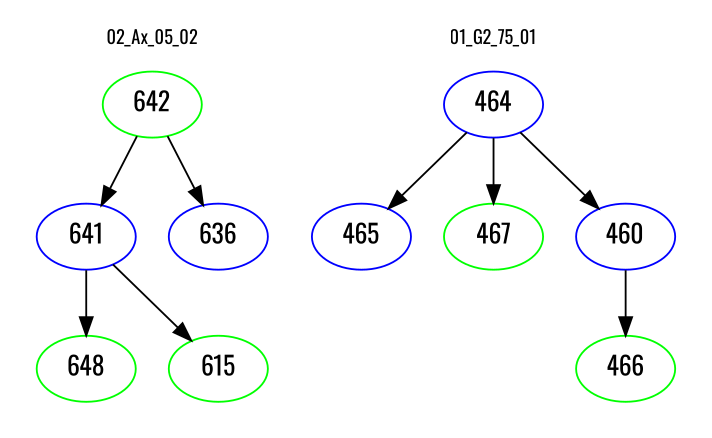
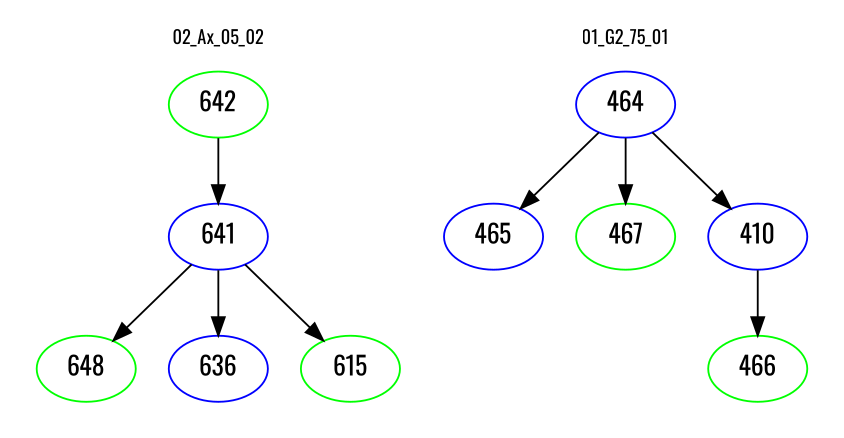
(181, 162) -> (218, 294)
(626, 237) -> (758, 237)
